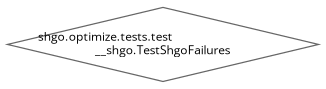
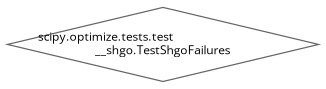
(163, 44) -> (163, 44)
